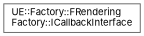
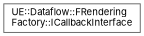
(72, 18) -> (72, 18)
